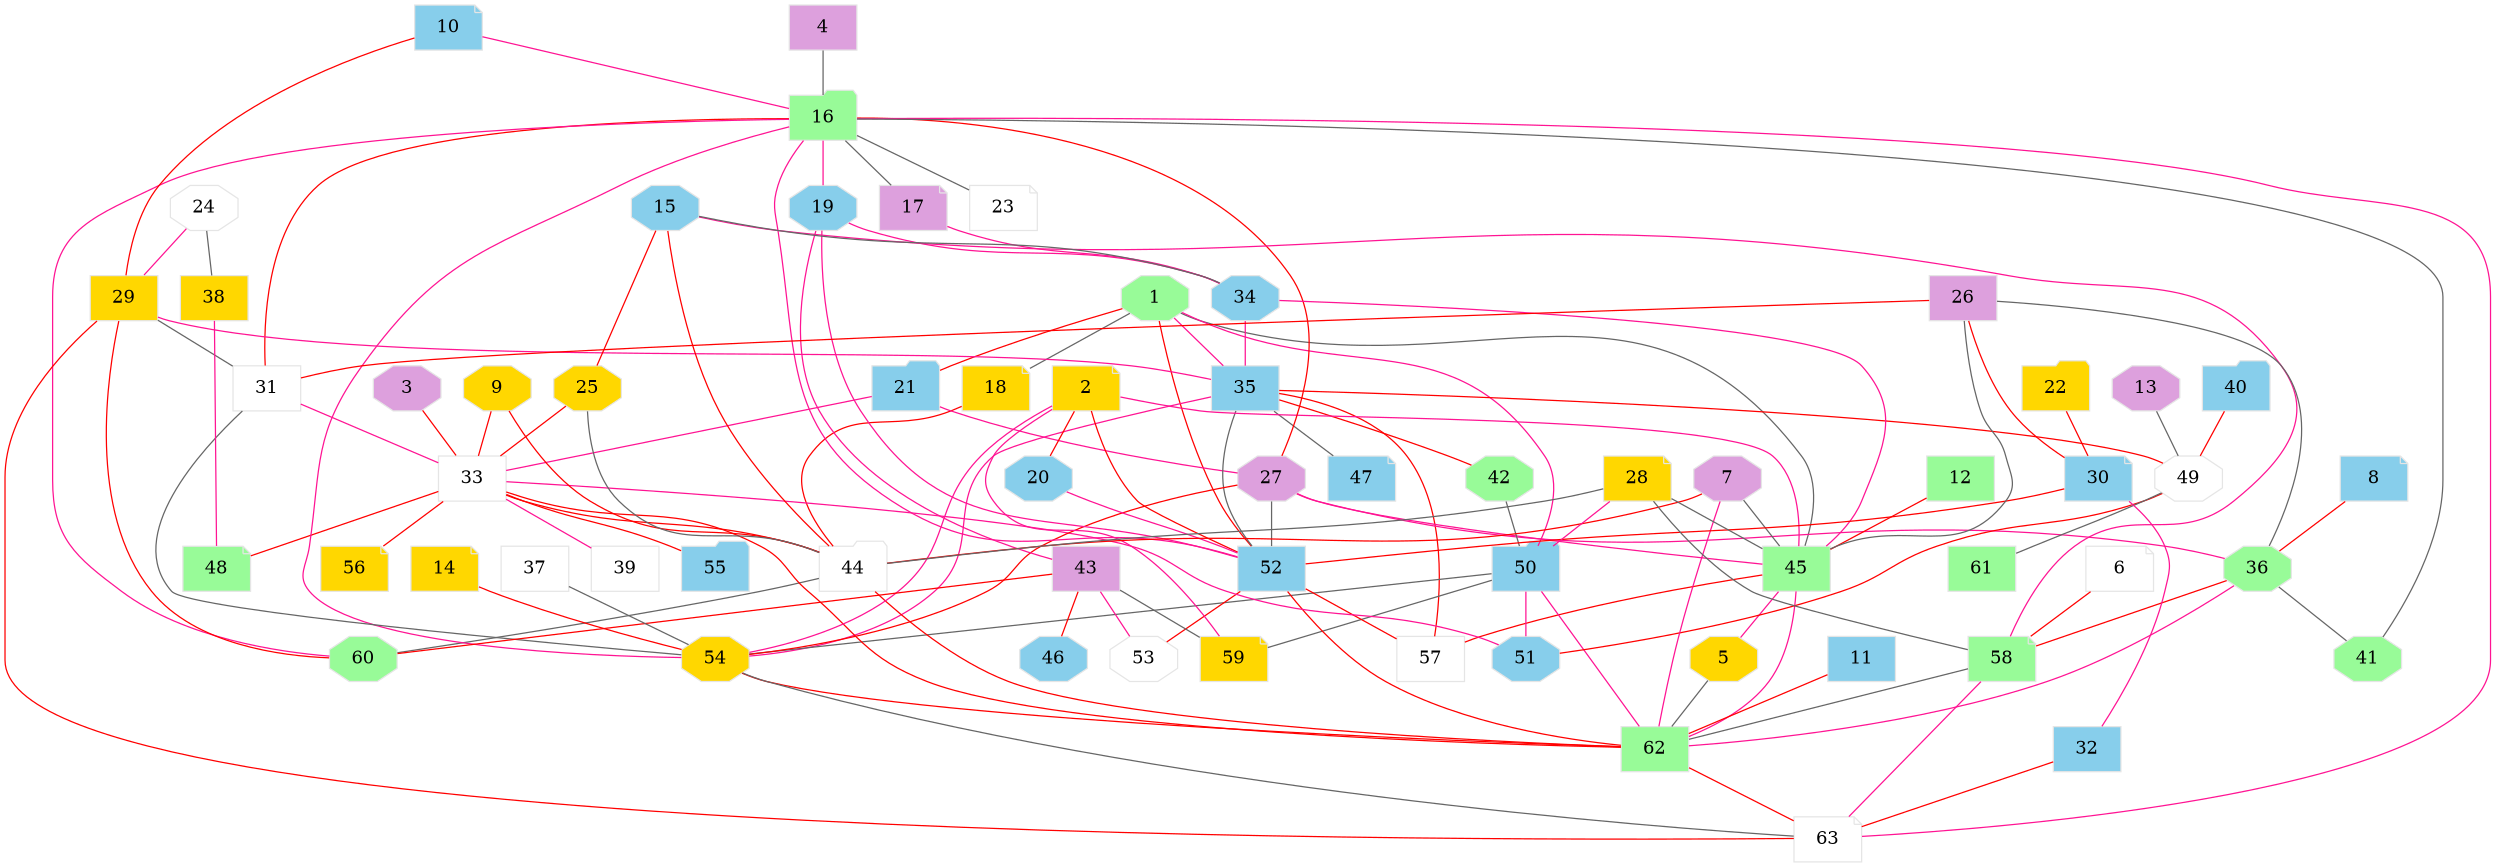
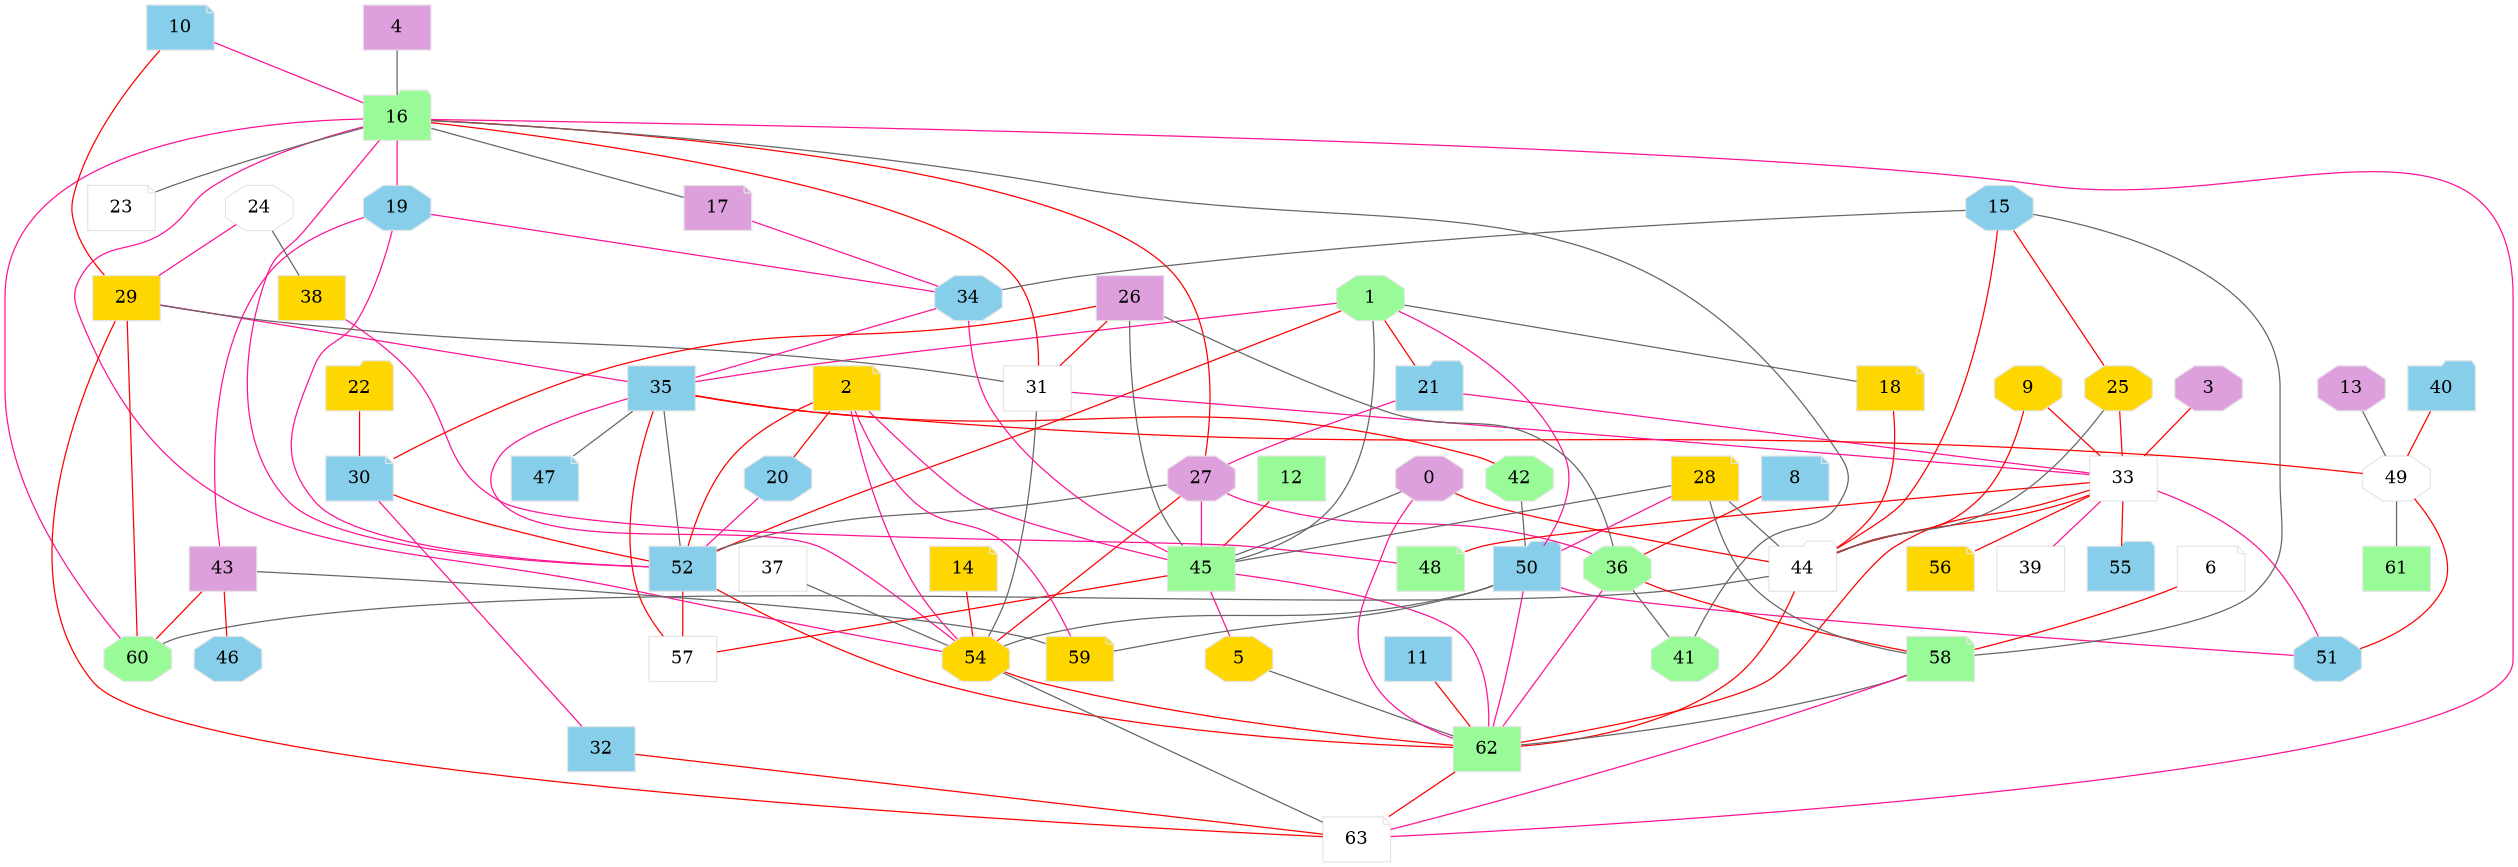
(1725, 241) -> (2280, 476)
(1728, 479) -> (1429, 479)
(1144, 659) -> none
